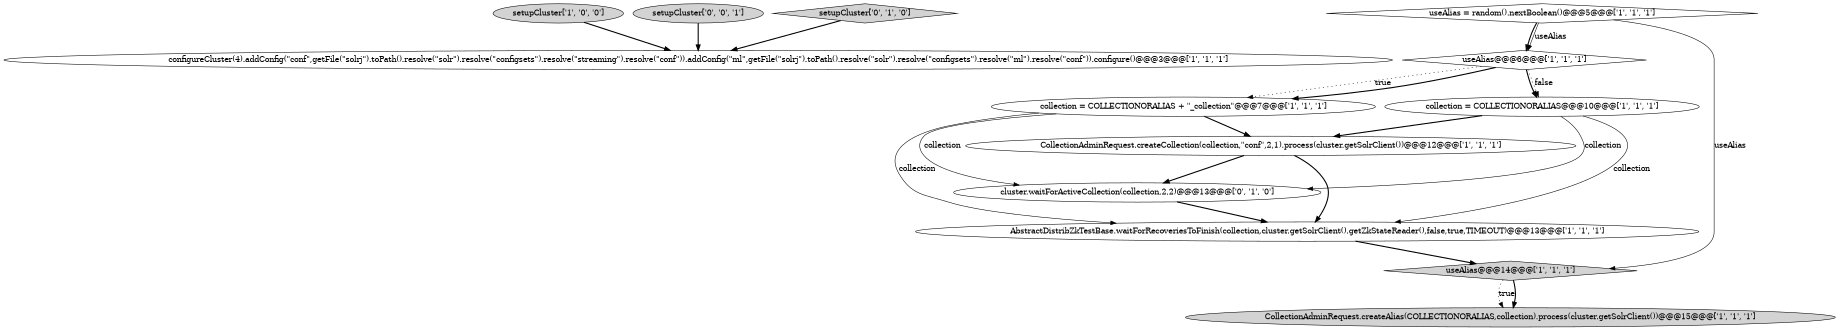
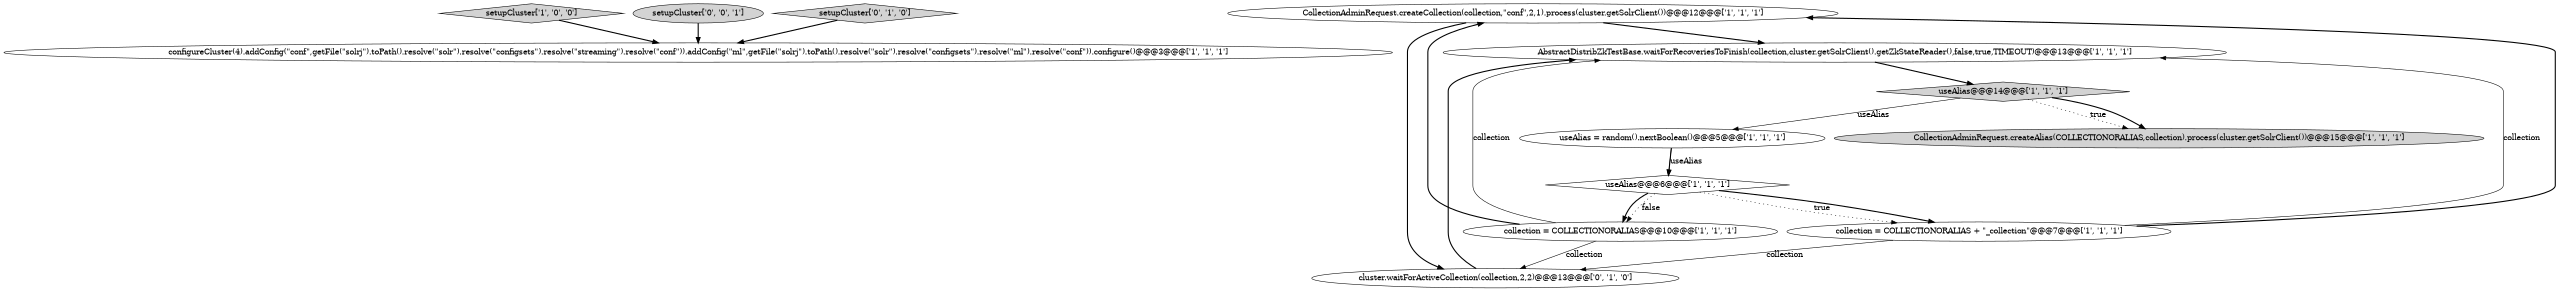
(558, 13) -> (531, 13)
(1542, 13) -> (1672, 138)
(1714, 145) -> (1849, 113)
